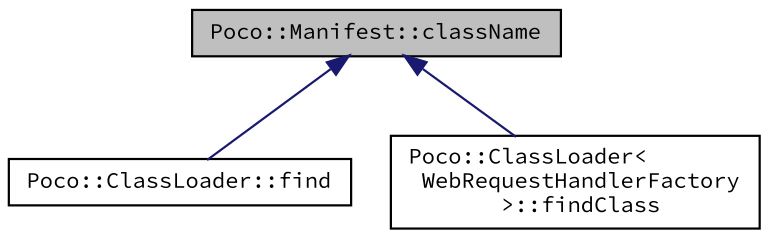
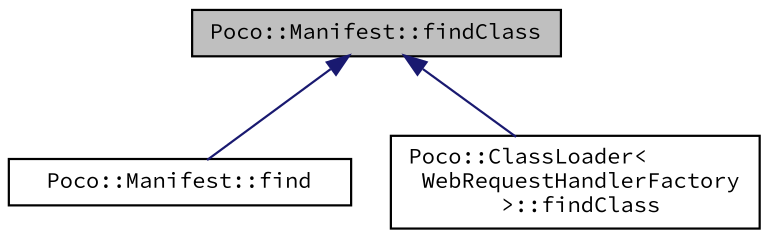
(377, 33) -> (377, 33)
(180, 182) -> (180, 182)
